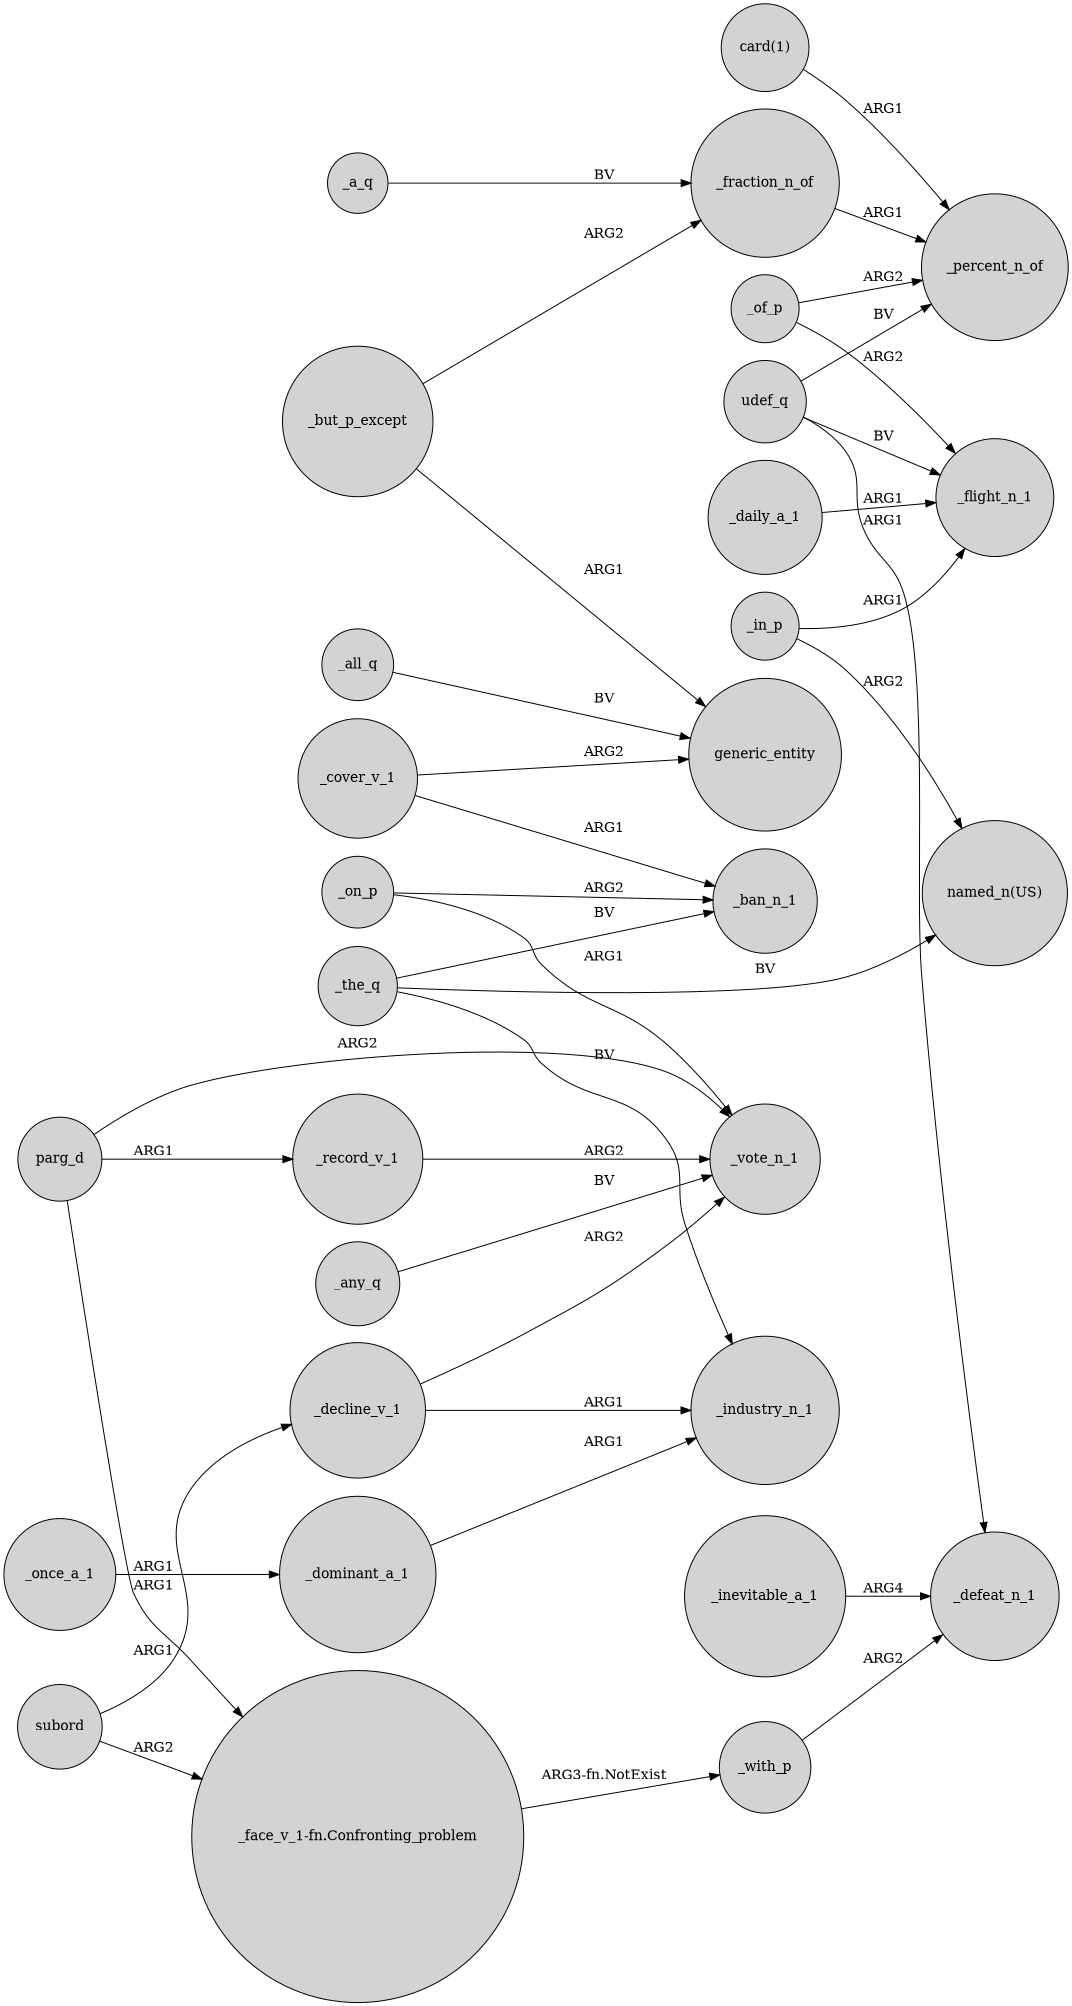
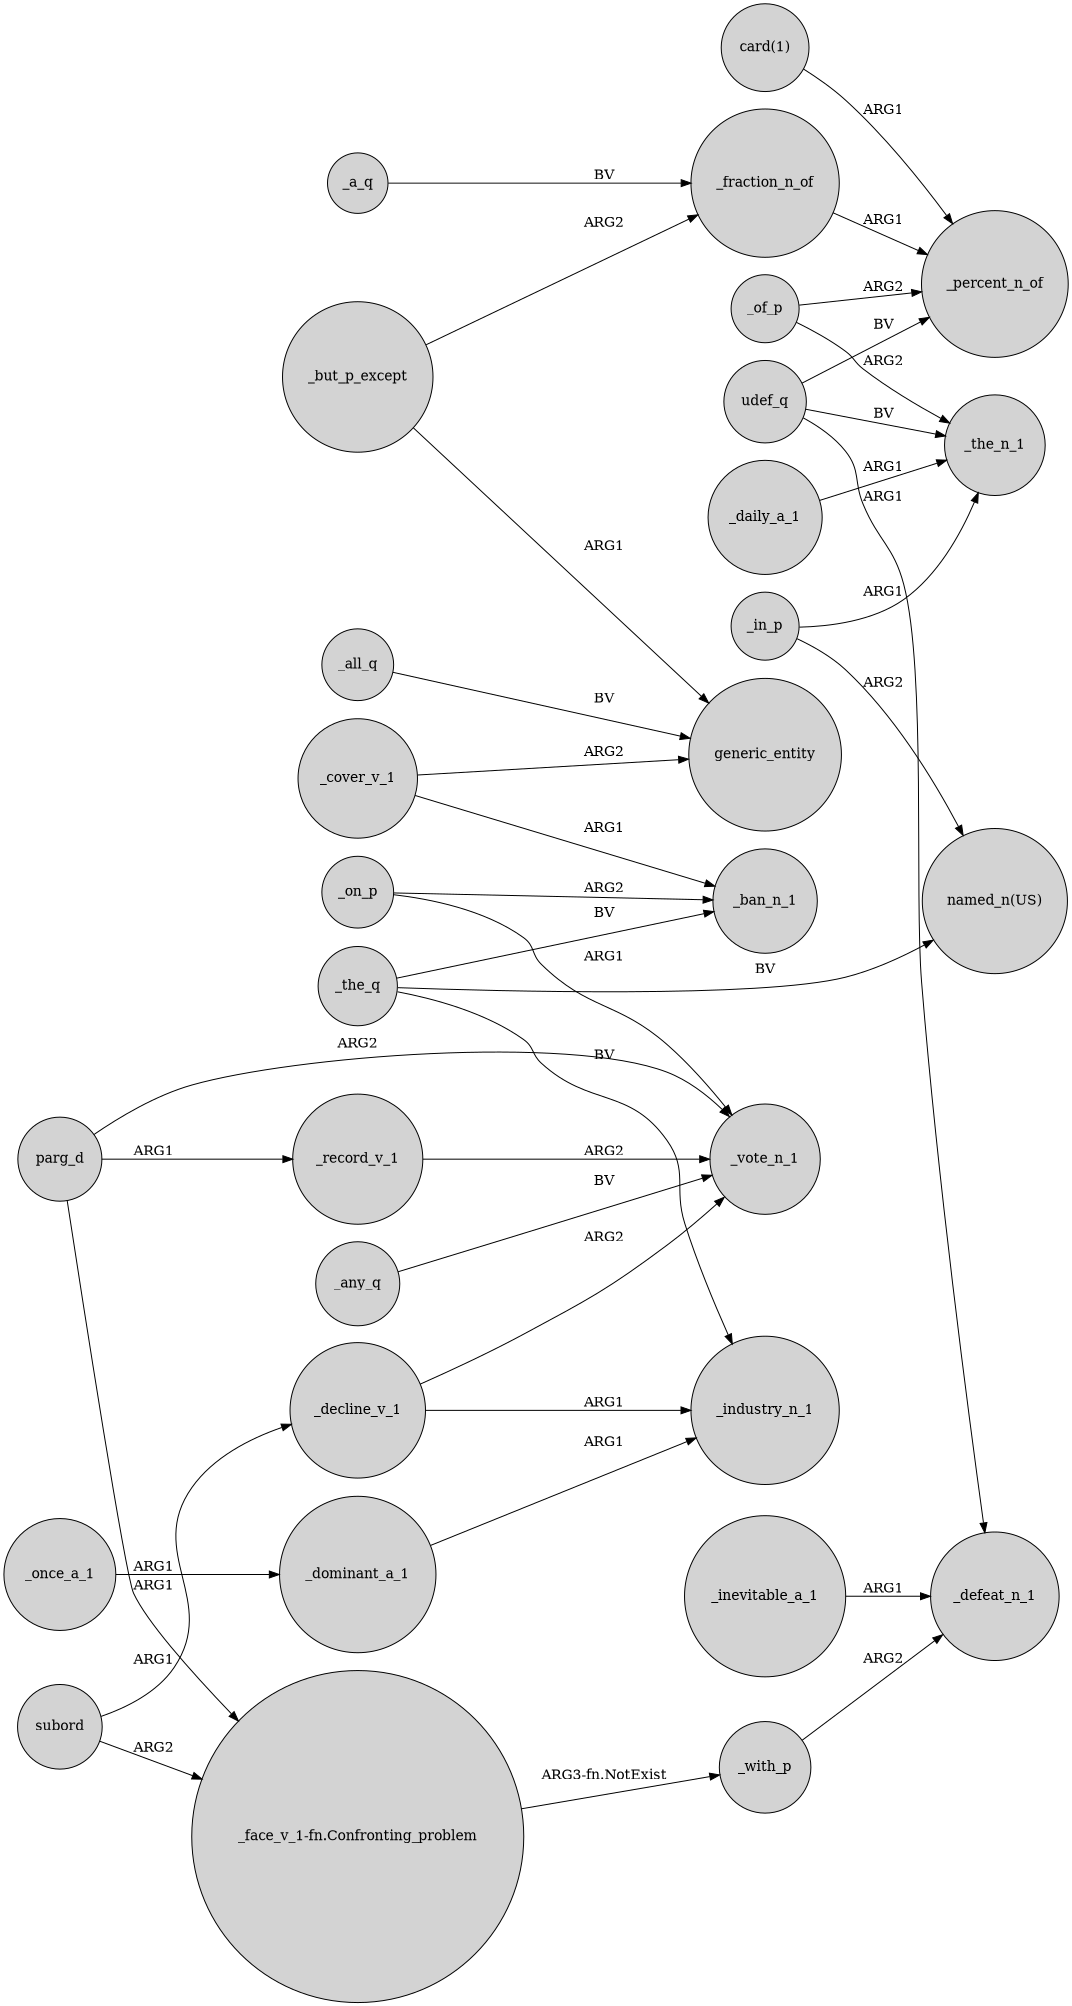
(995, 498) -> (995, 445)
(884, 1589) -> (884, 1589)
